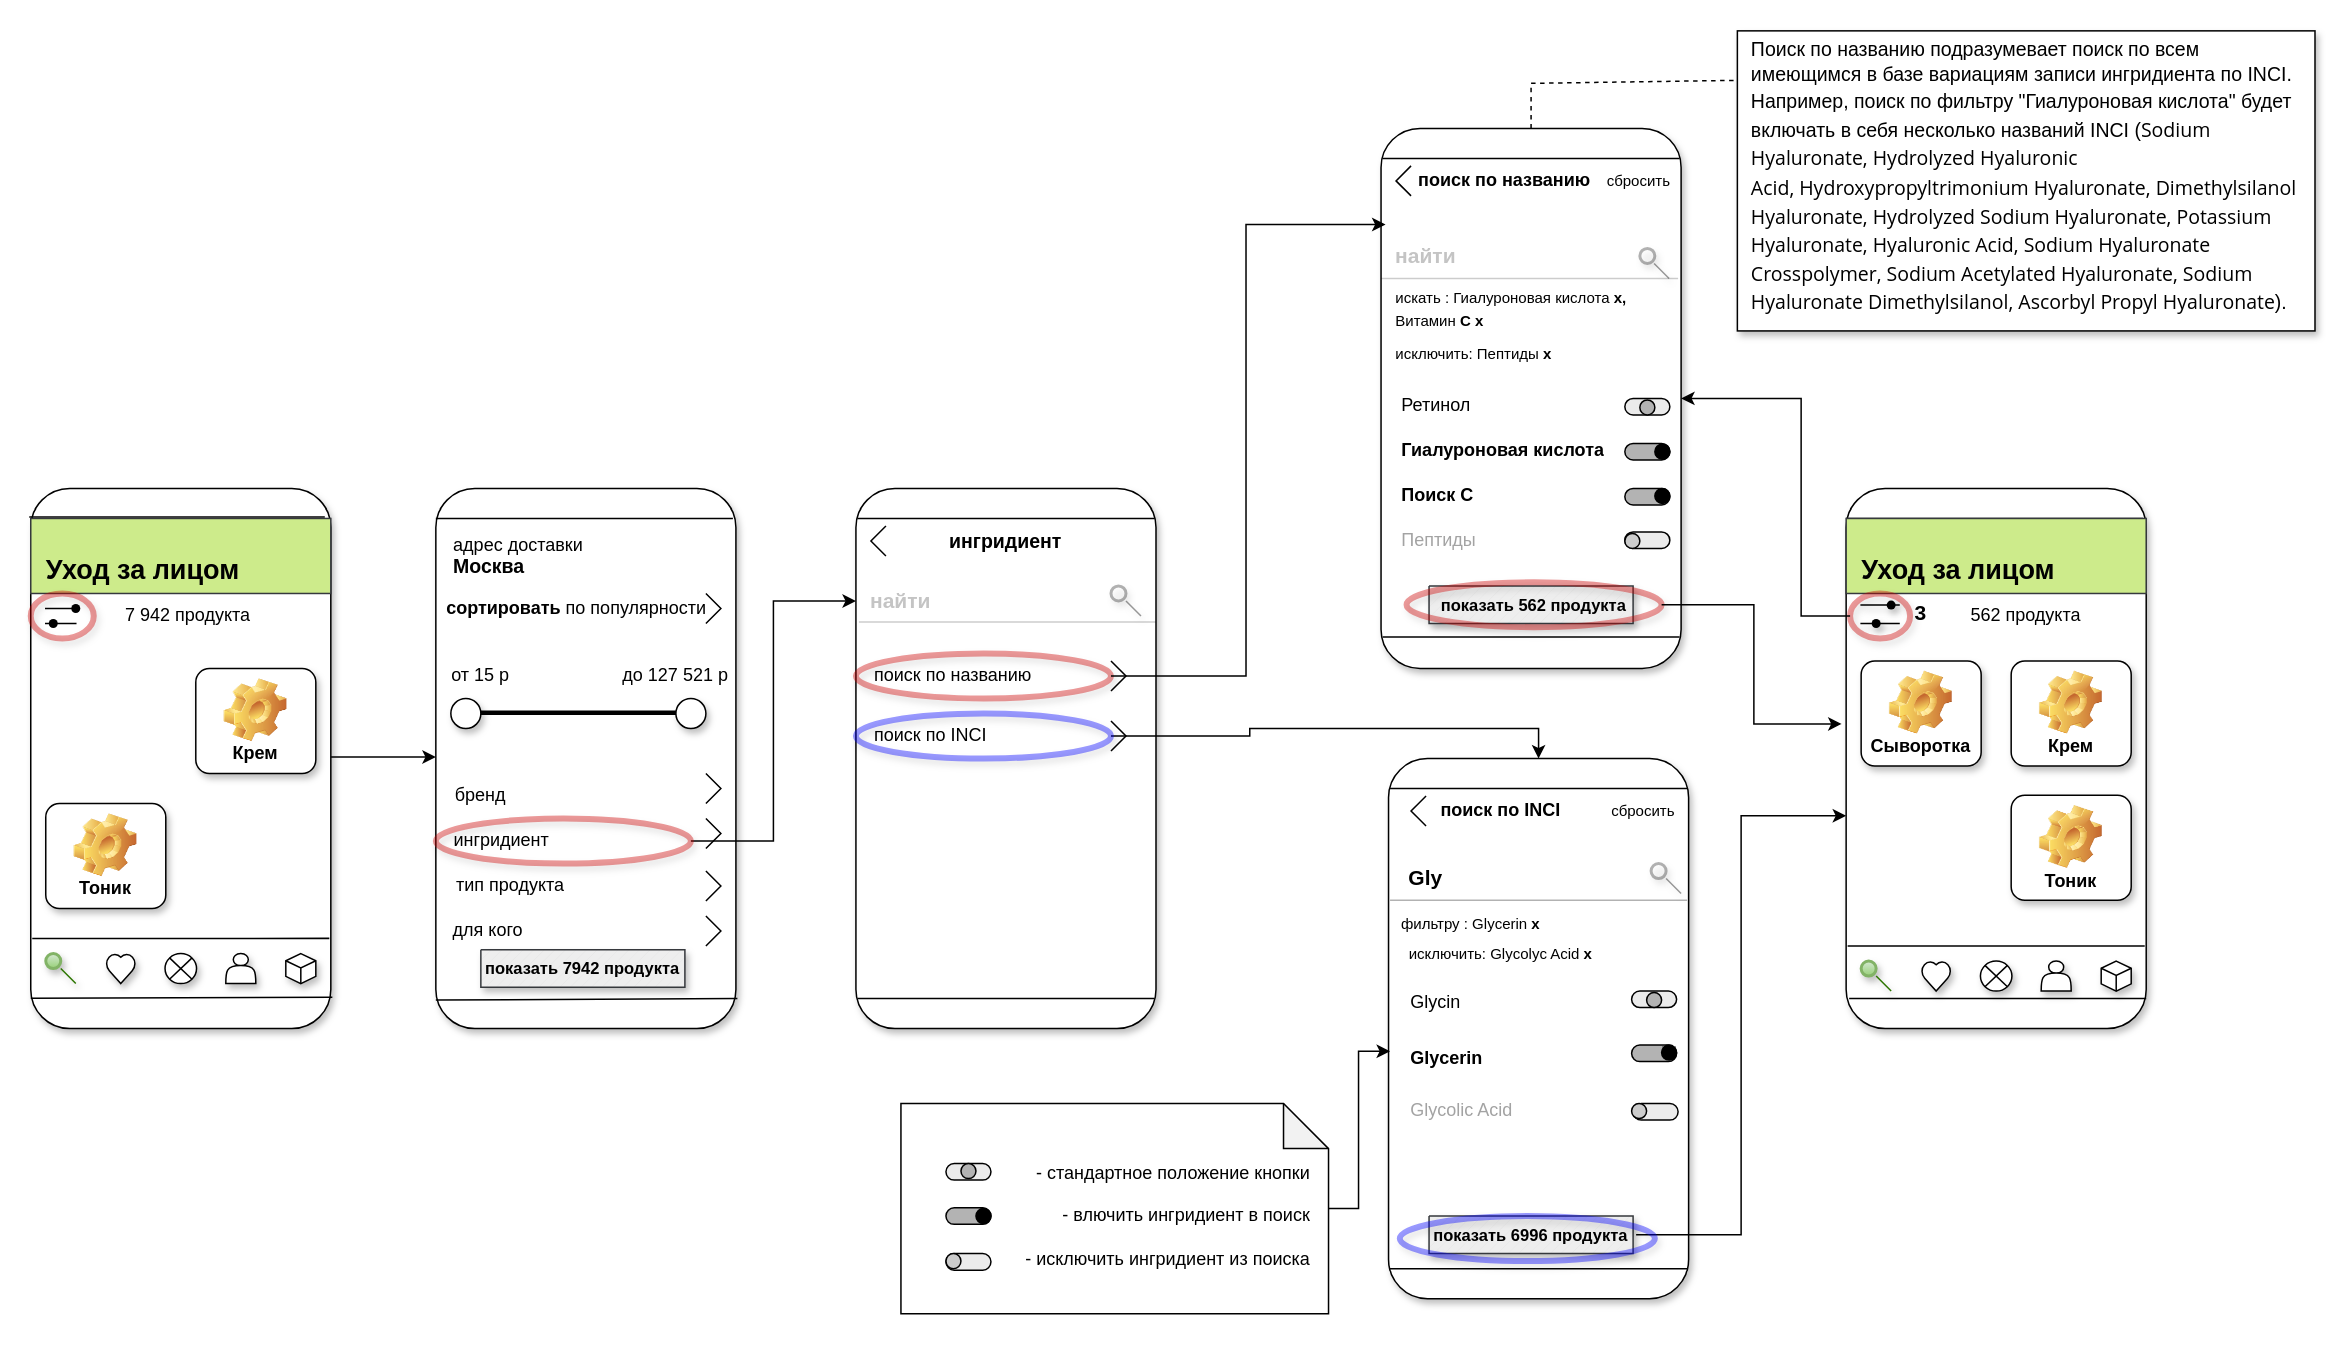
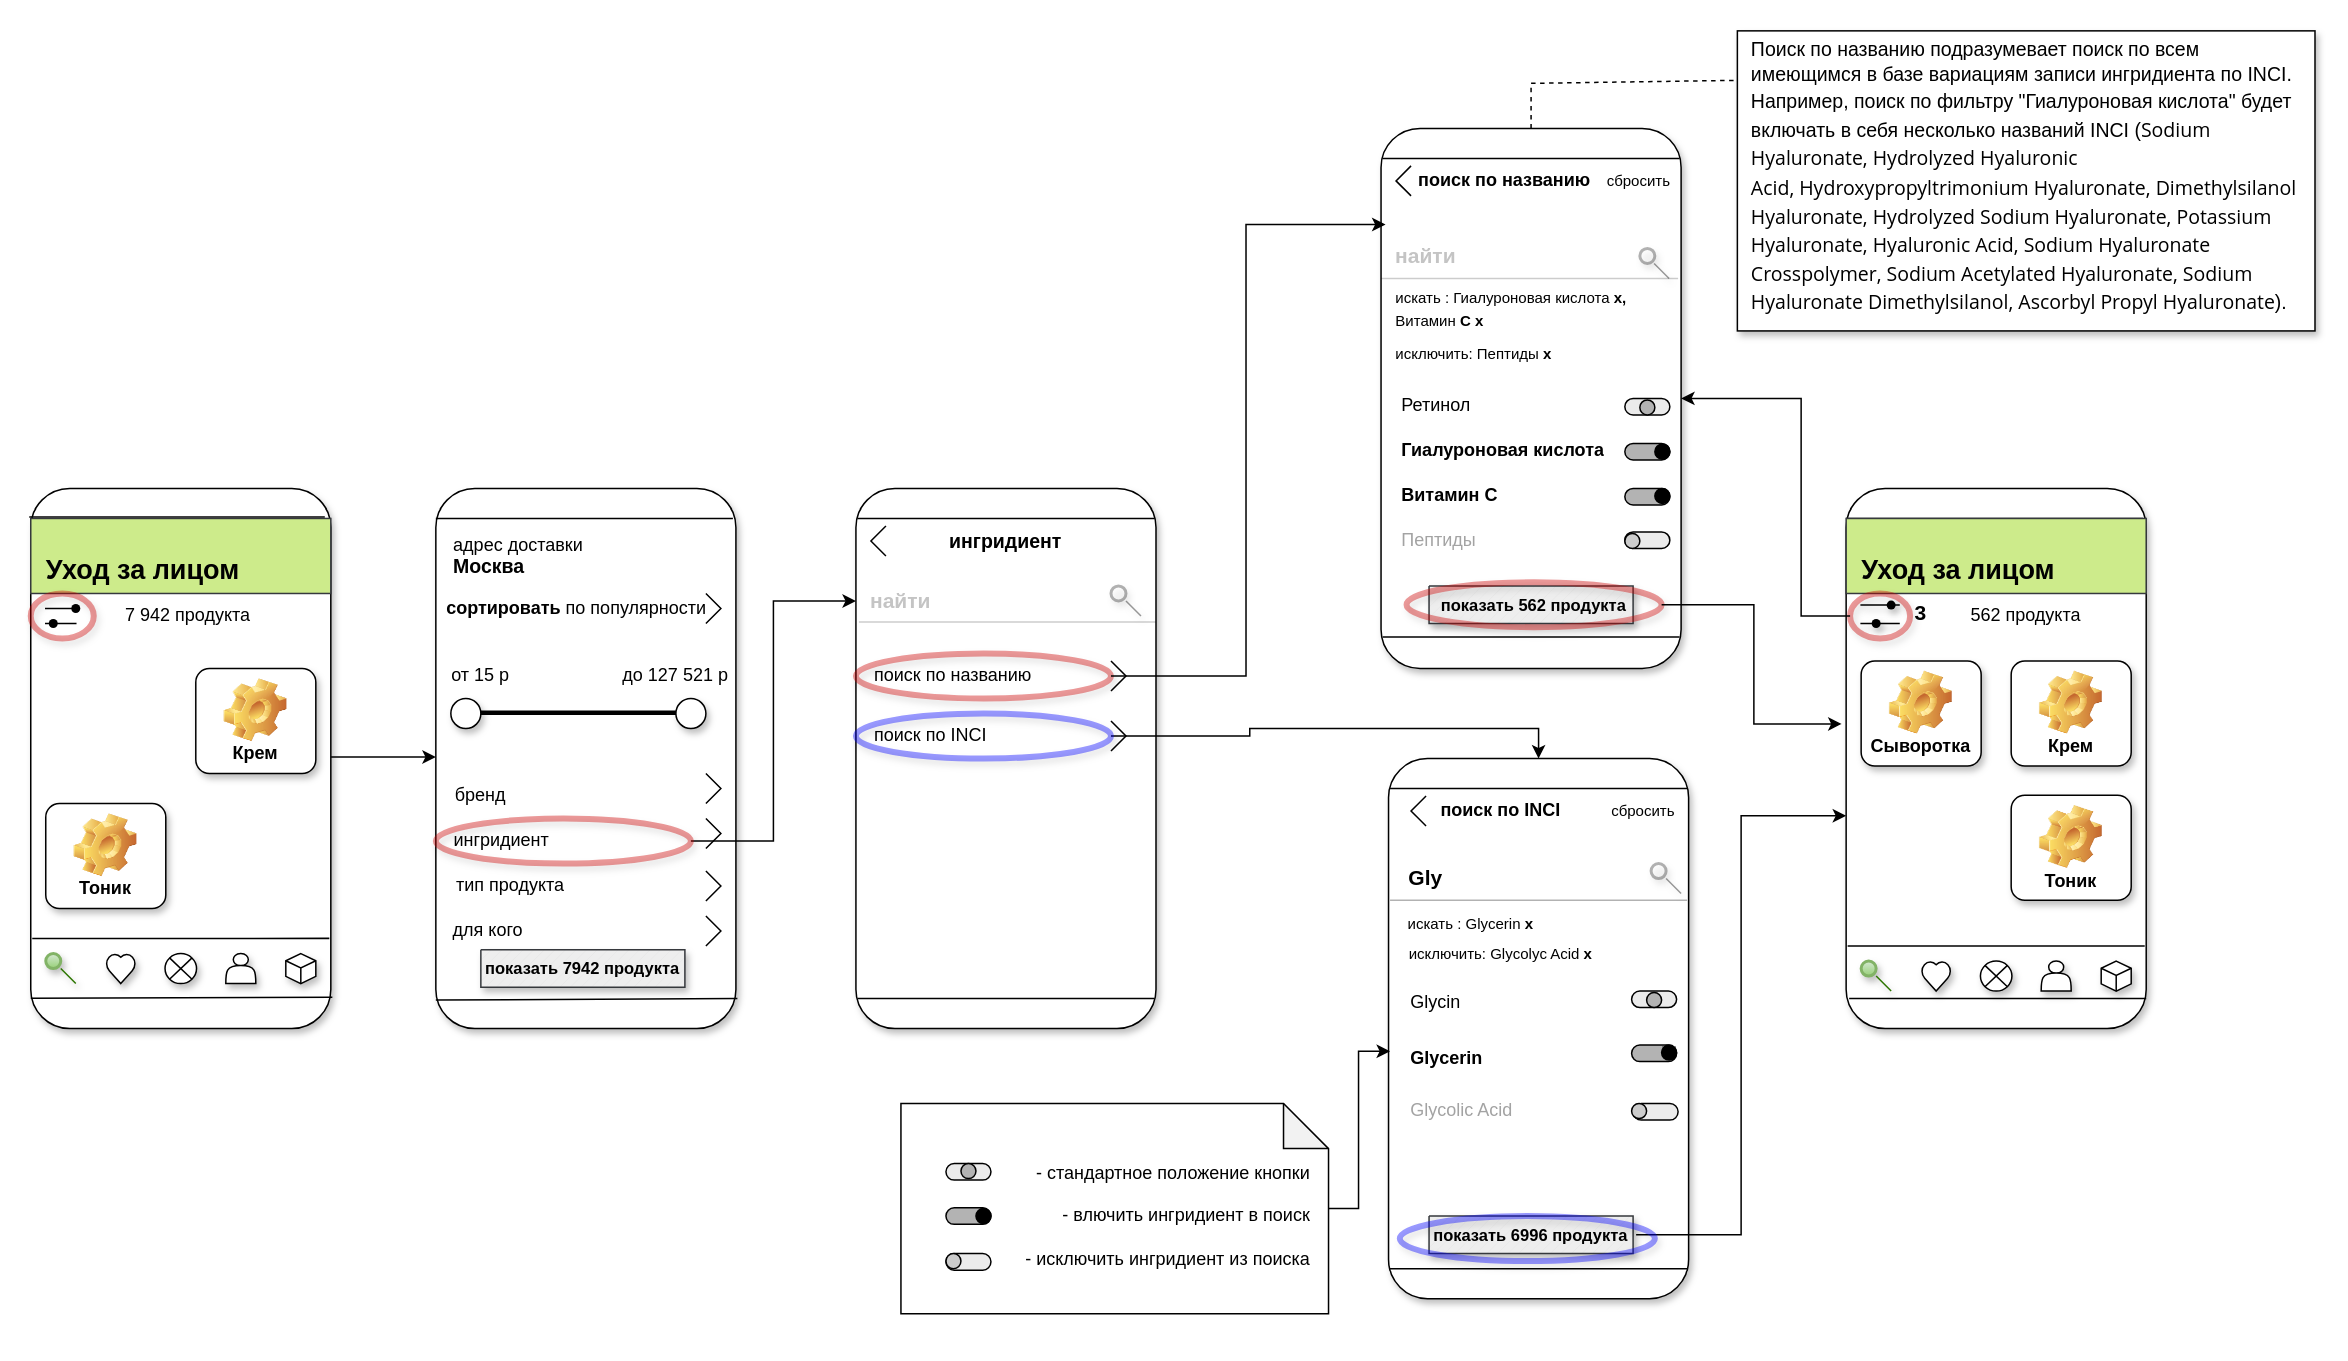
(1435, 496) -> (1445, 496)
(1471, 923) -> (1471, 923)
